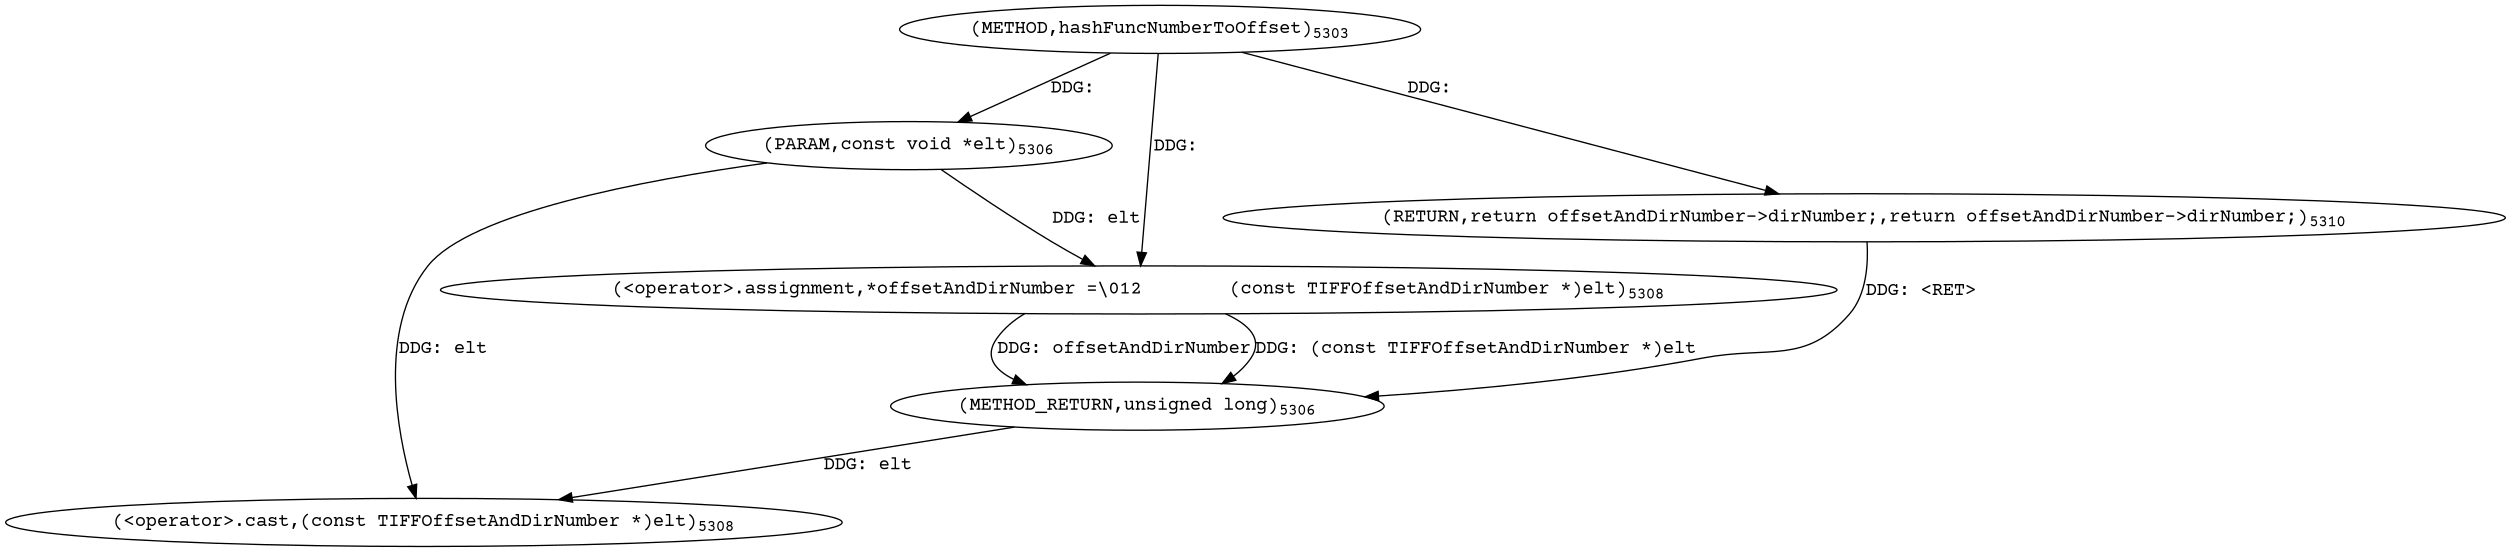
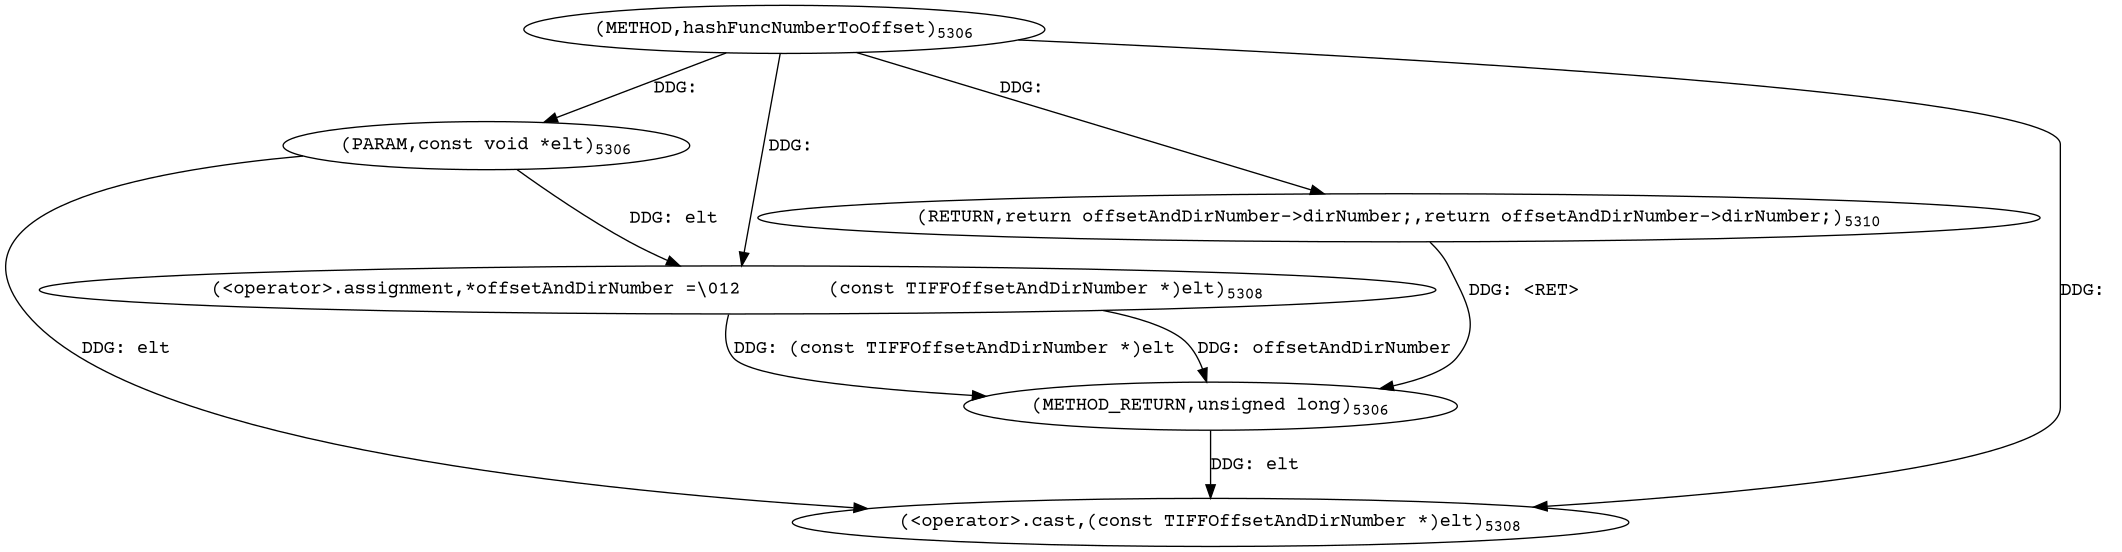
(1331, 27) -> (955, 27)
none -> (1940, 107)
